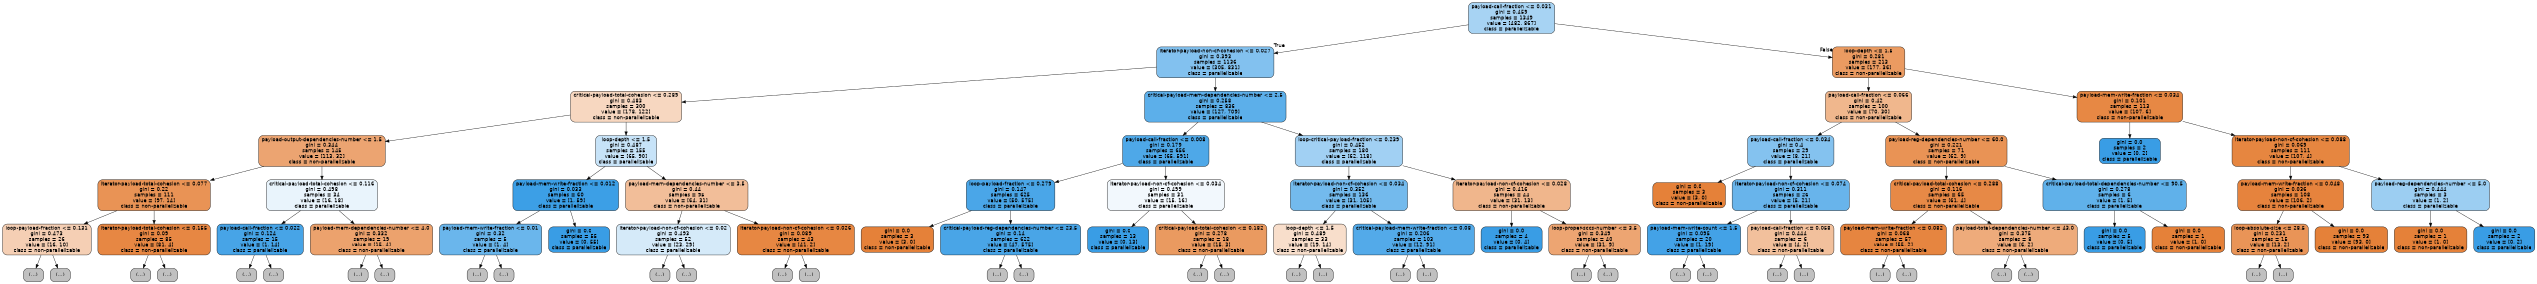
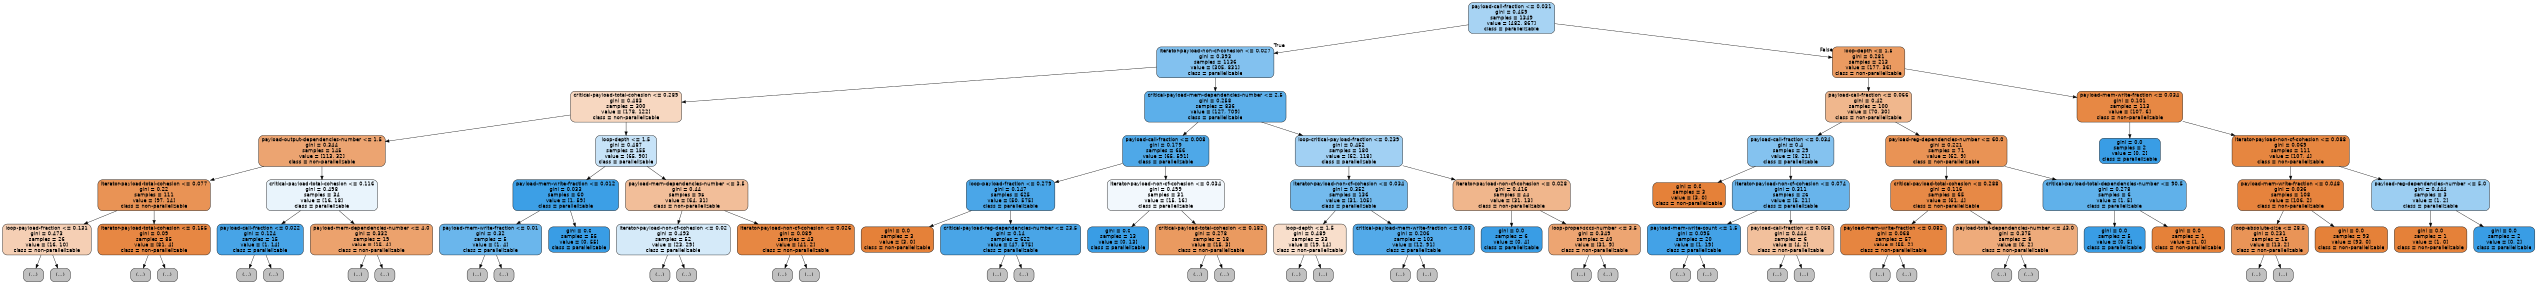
(1512, 240) -> (1512, 240)
